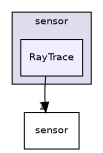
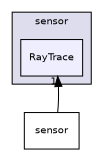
(45, 91) -> (58, 99)
